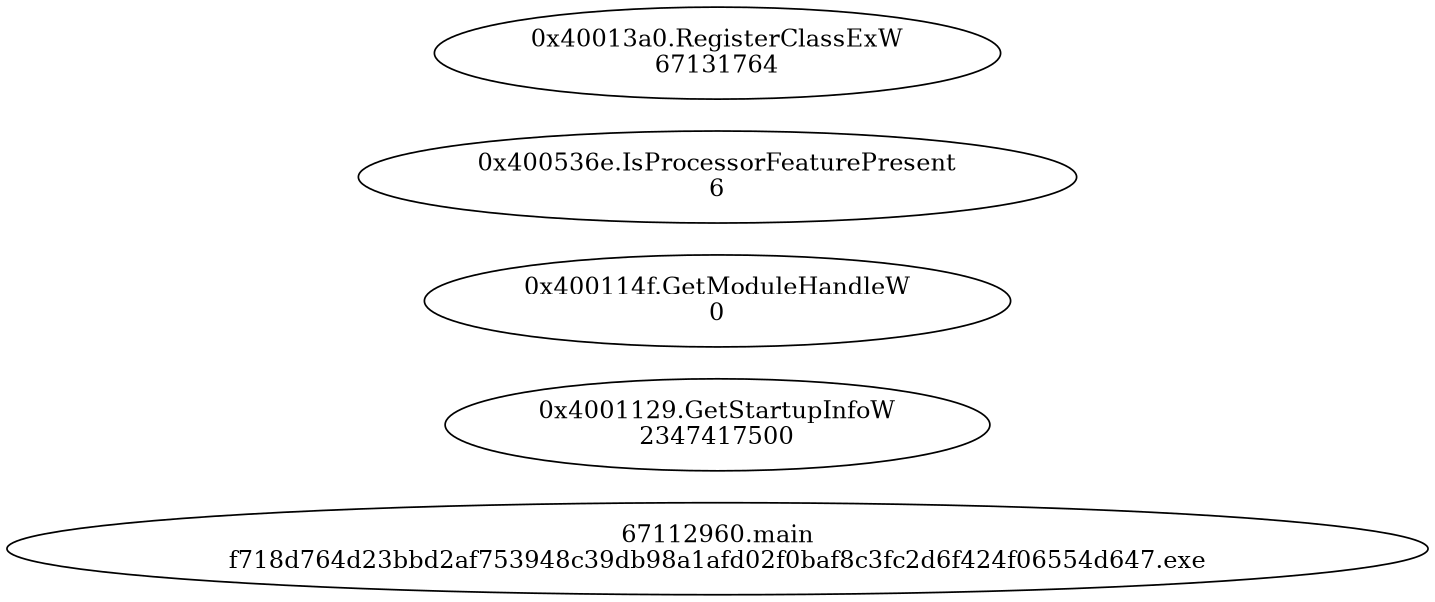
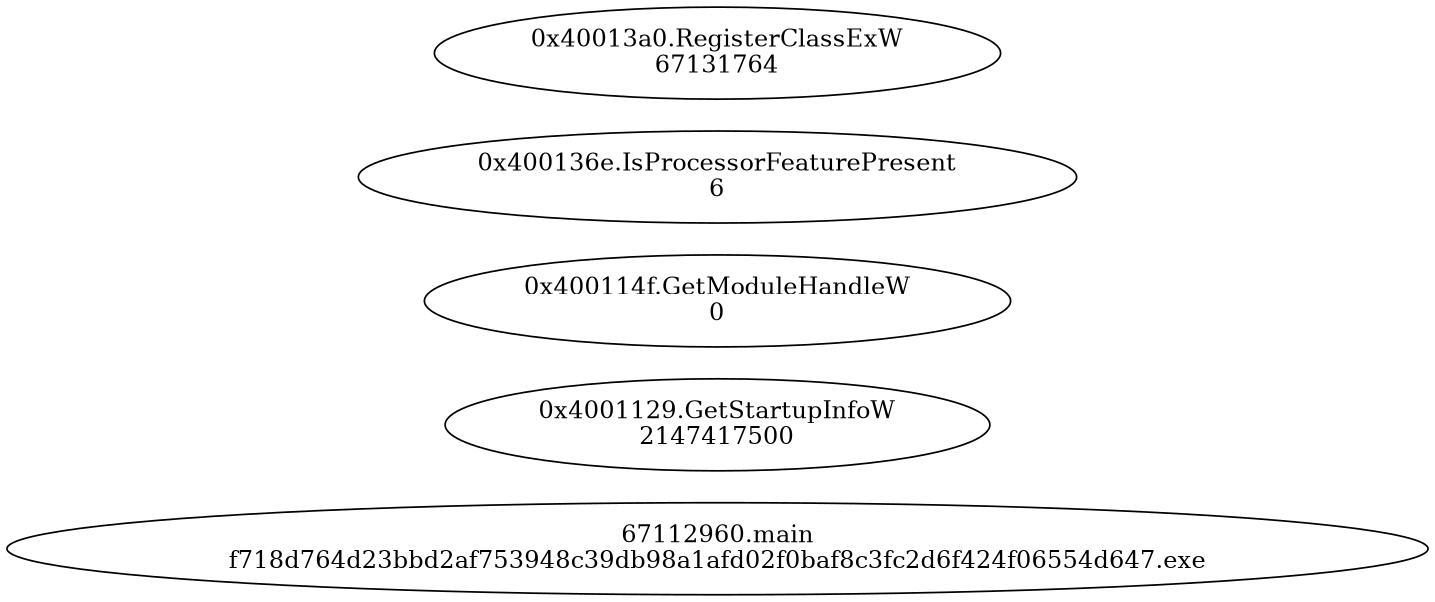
(718, 177) -> (718, 177)
(718, 425) -> (718, 425)
